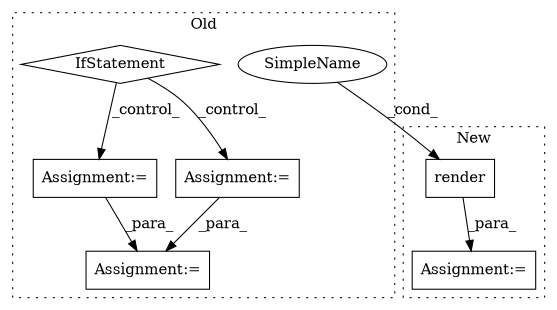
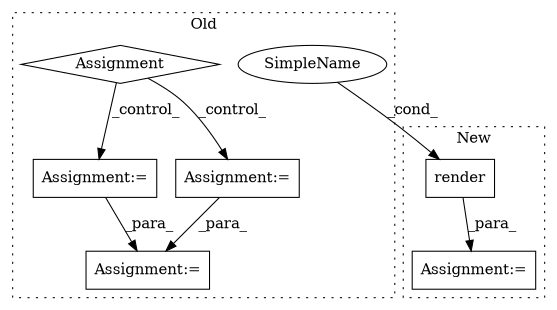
(120, 64) -> (120, 64)
